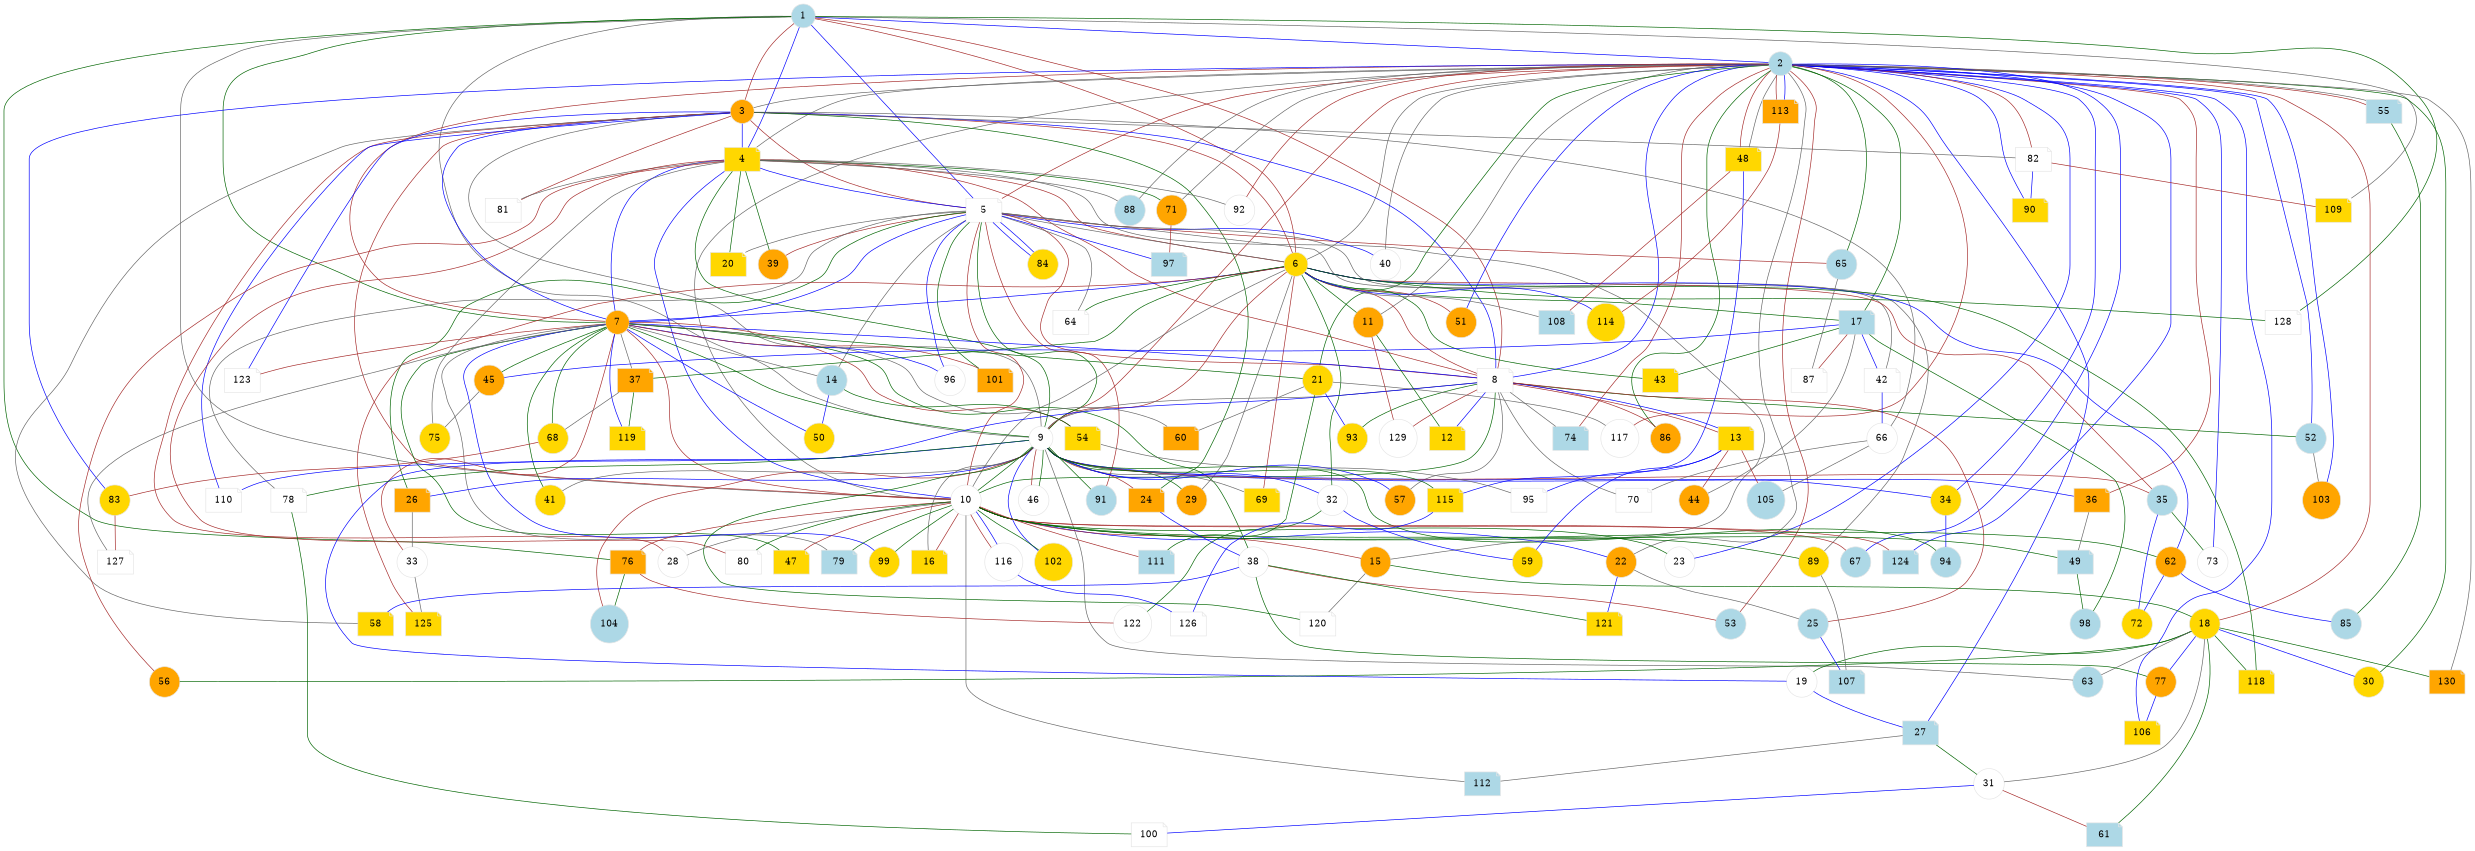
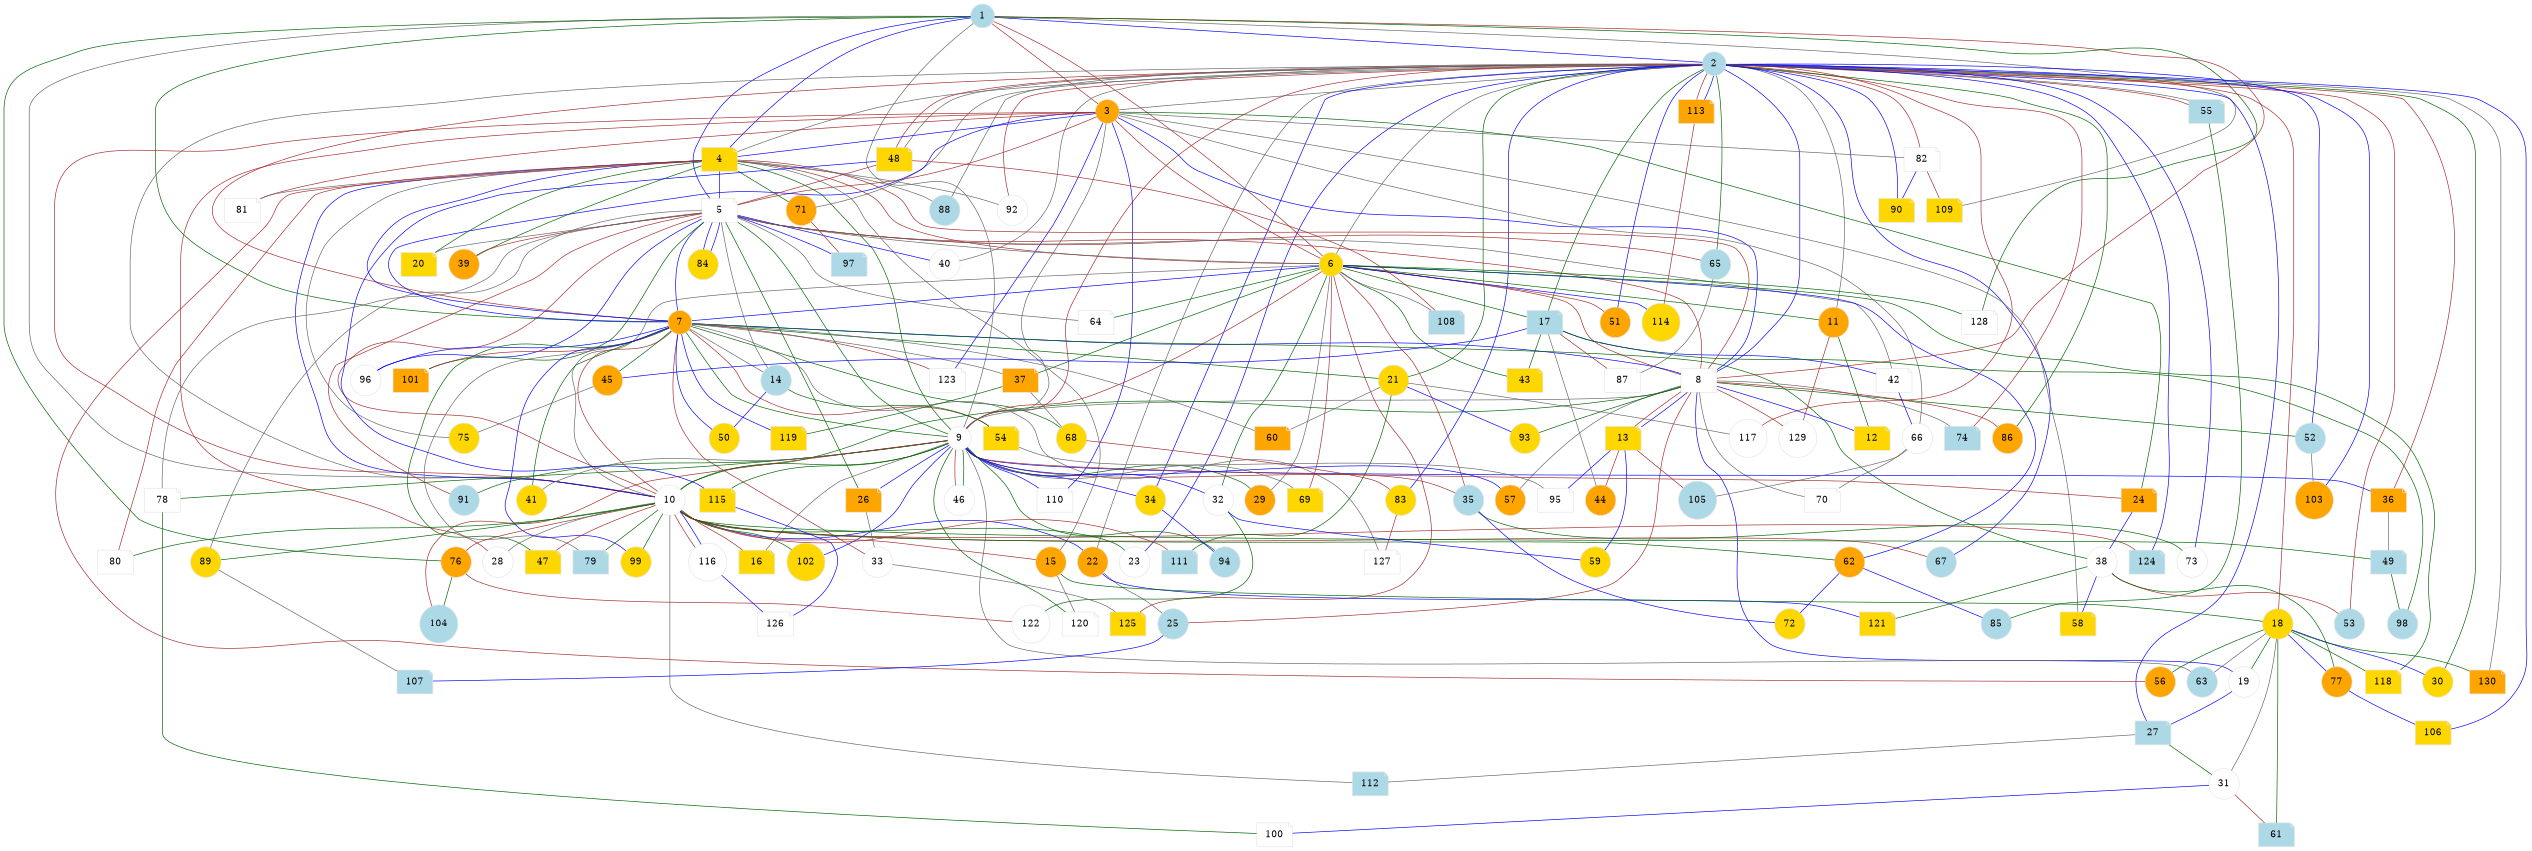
(1295, 88) -> (796, 188)
(628, 562) -> (456, 562)
